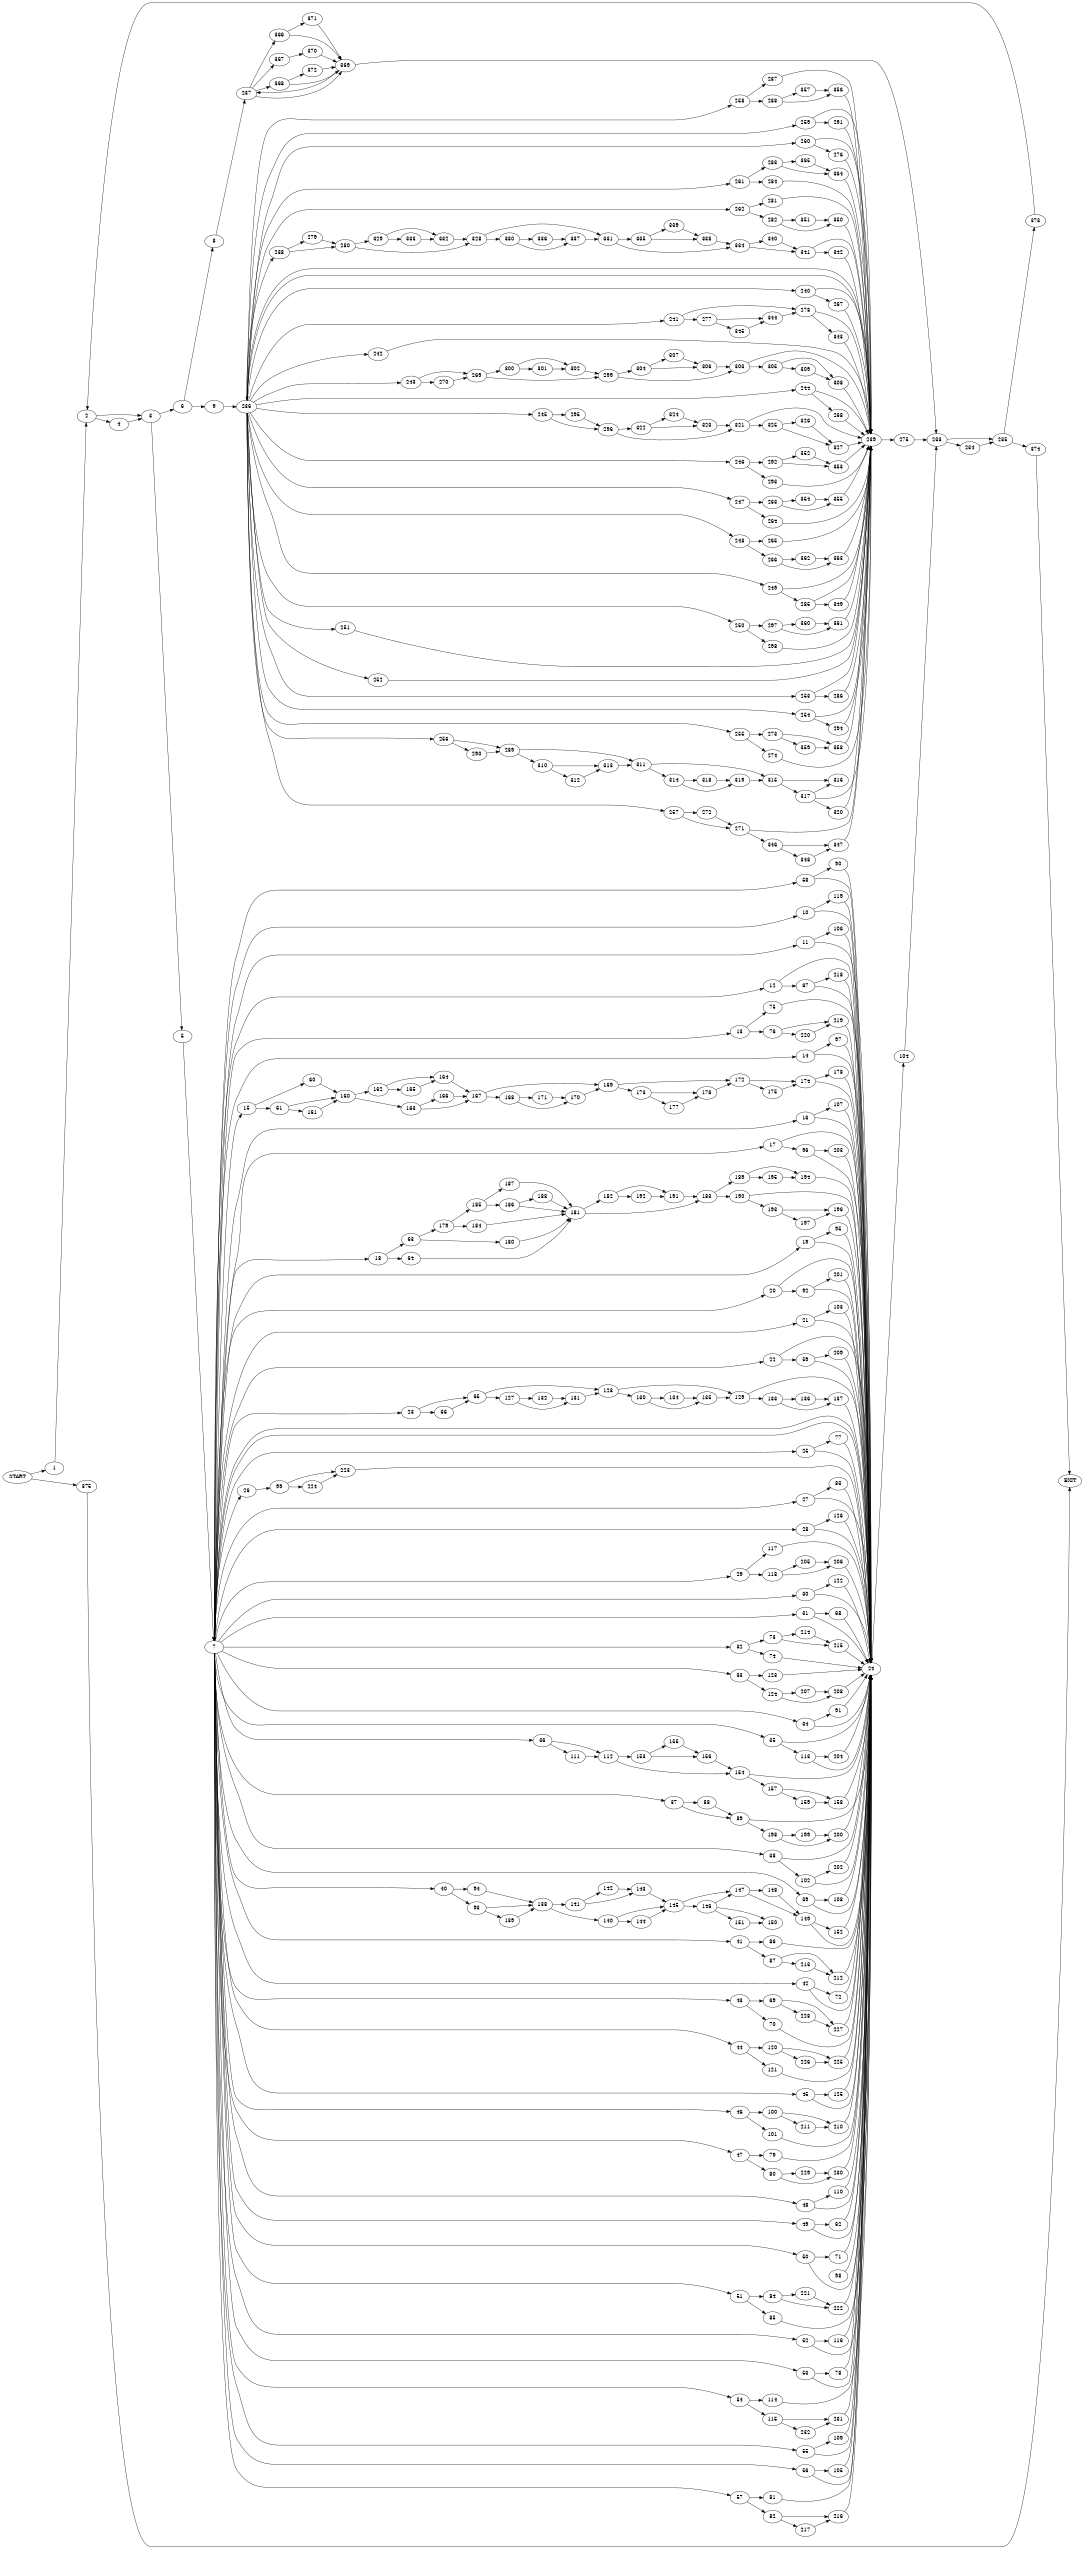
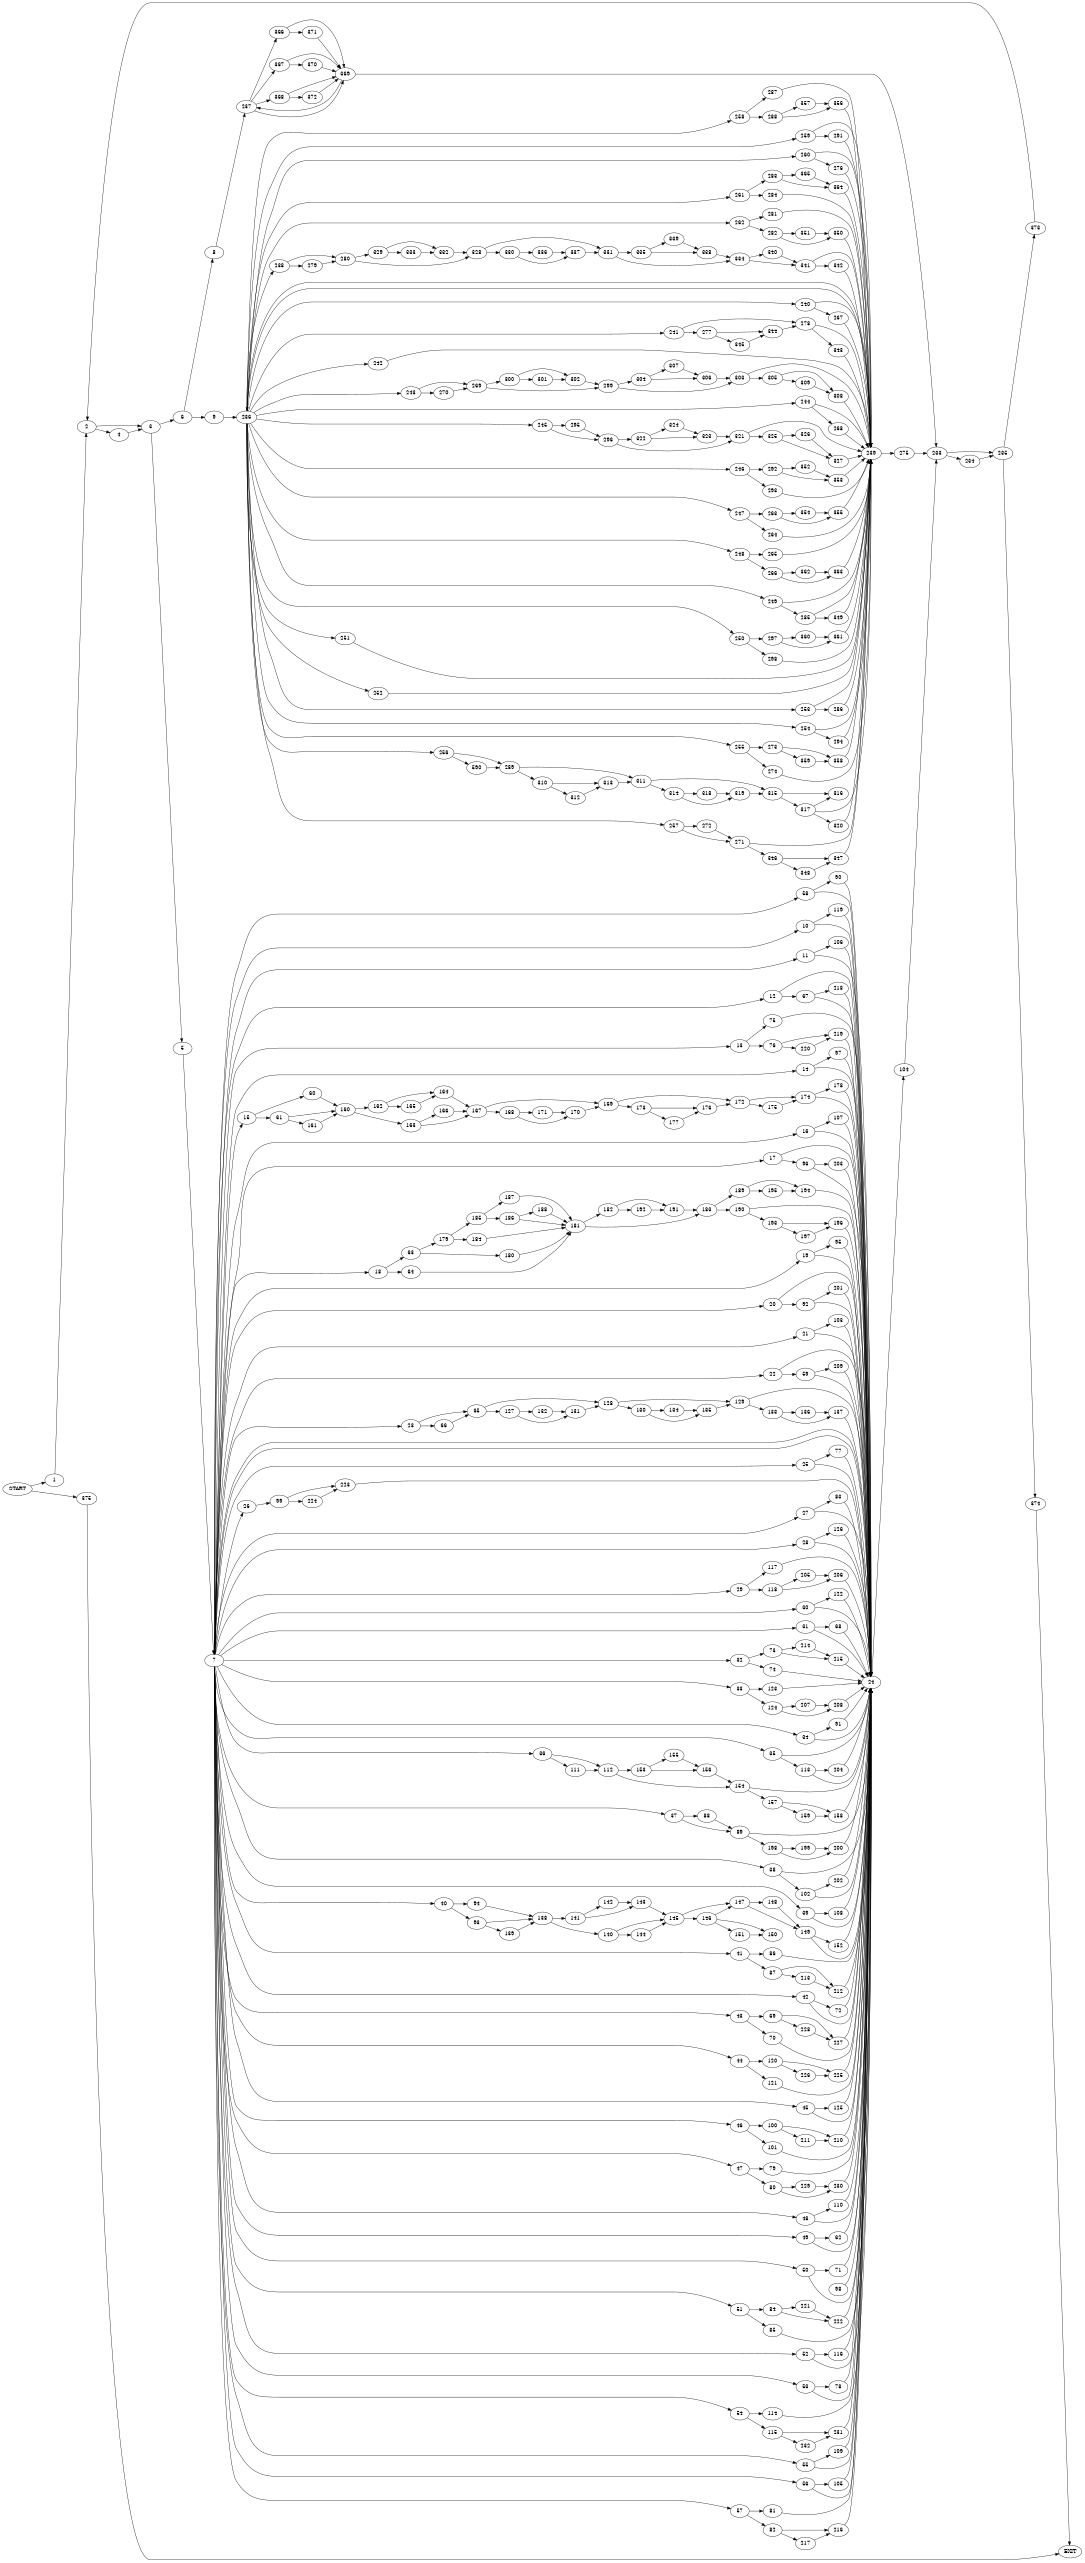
none -> (314, 54)
(477, 754) -> (477, 768)
